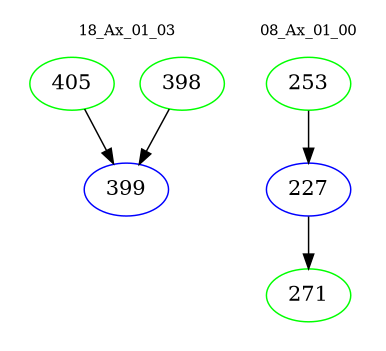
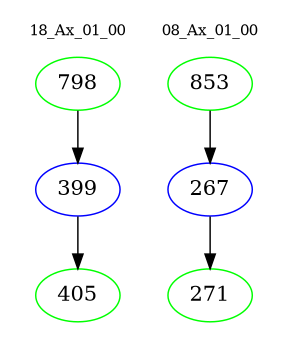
(127, 32) -> (78, 32)
(182, 84) -> (78, 84)
(309, 84) -> (210, 84)
(96, 130) -> (78, 235)
(309, 190) -> (210, 190)
